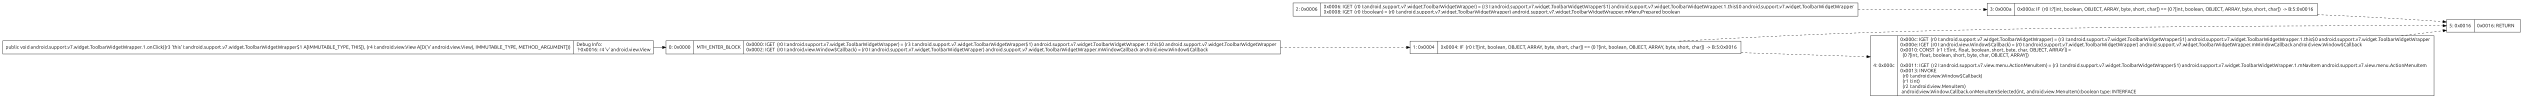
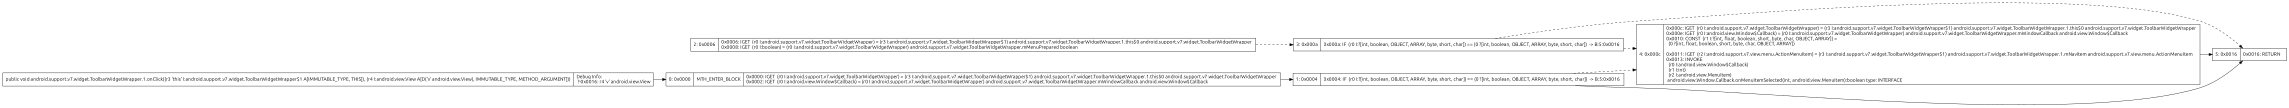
(2061, 28) -> (1912, 102)
(2422, 33) -> (2204, 54)
(1344, 47) -> (1285, 79)
none -> (1628, 48)
